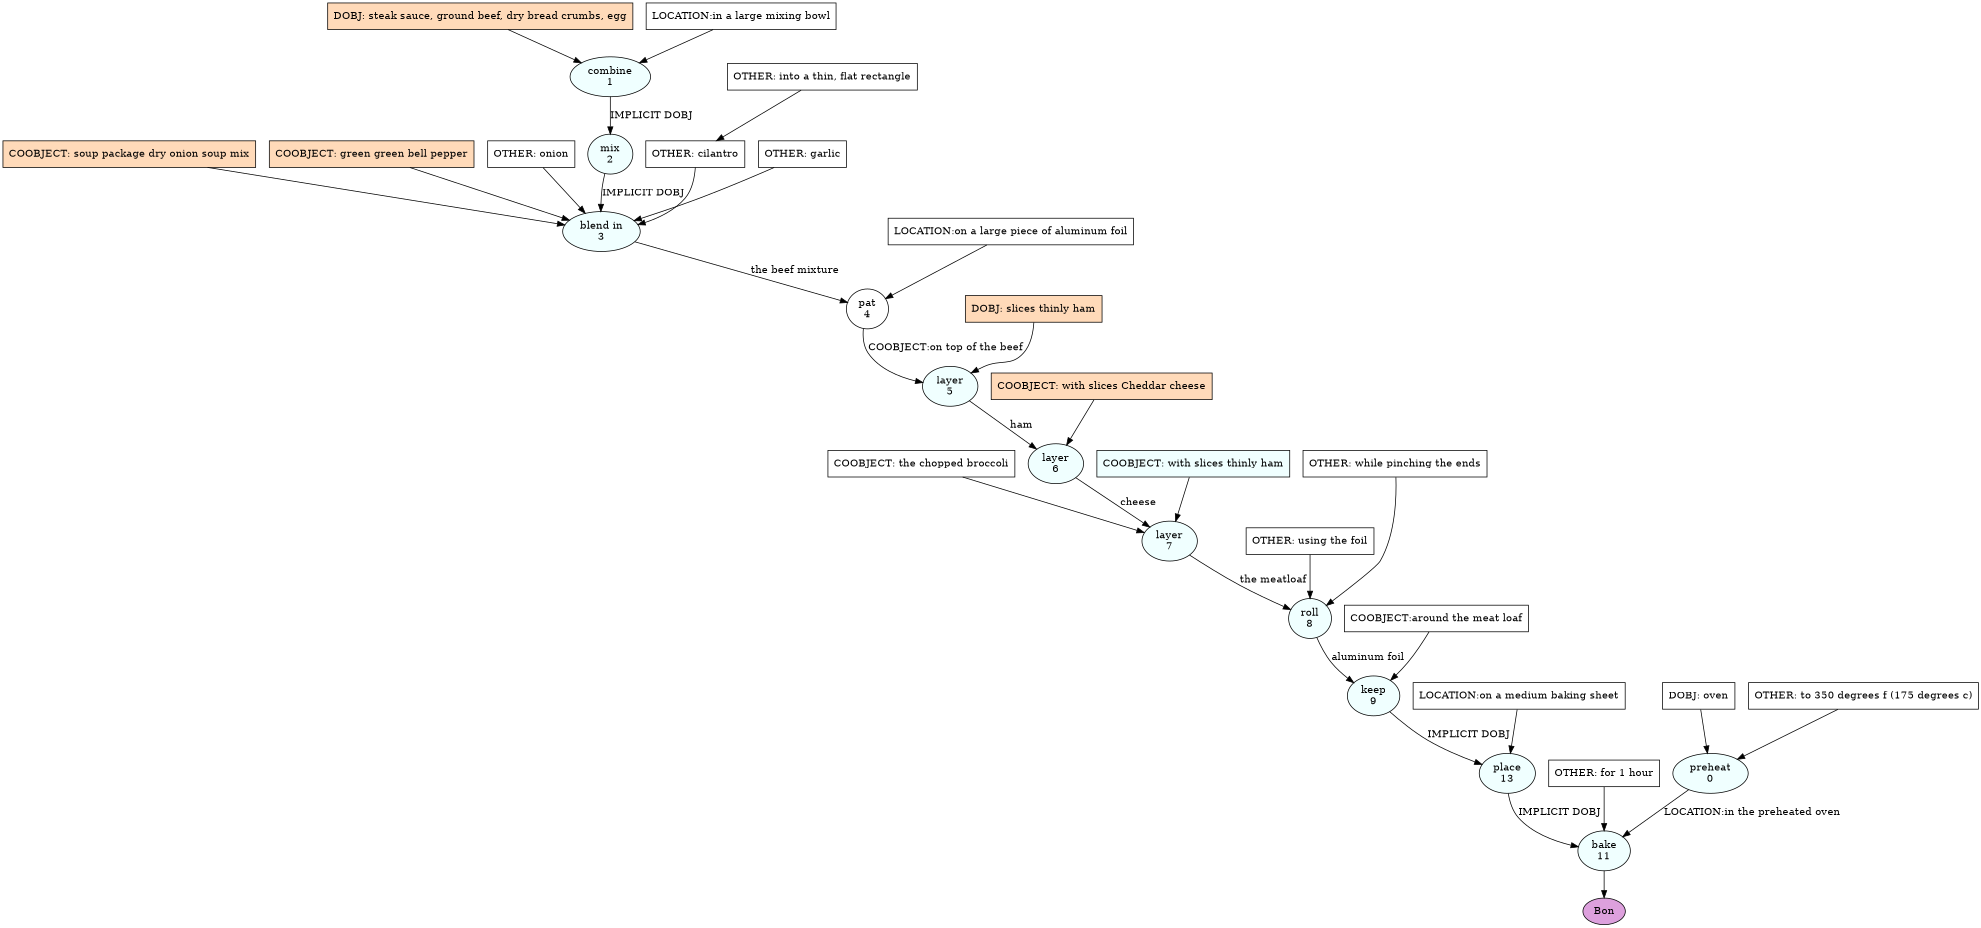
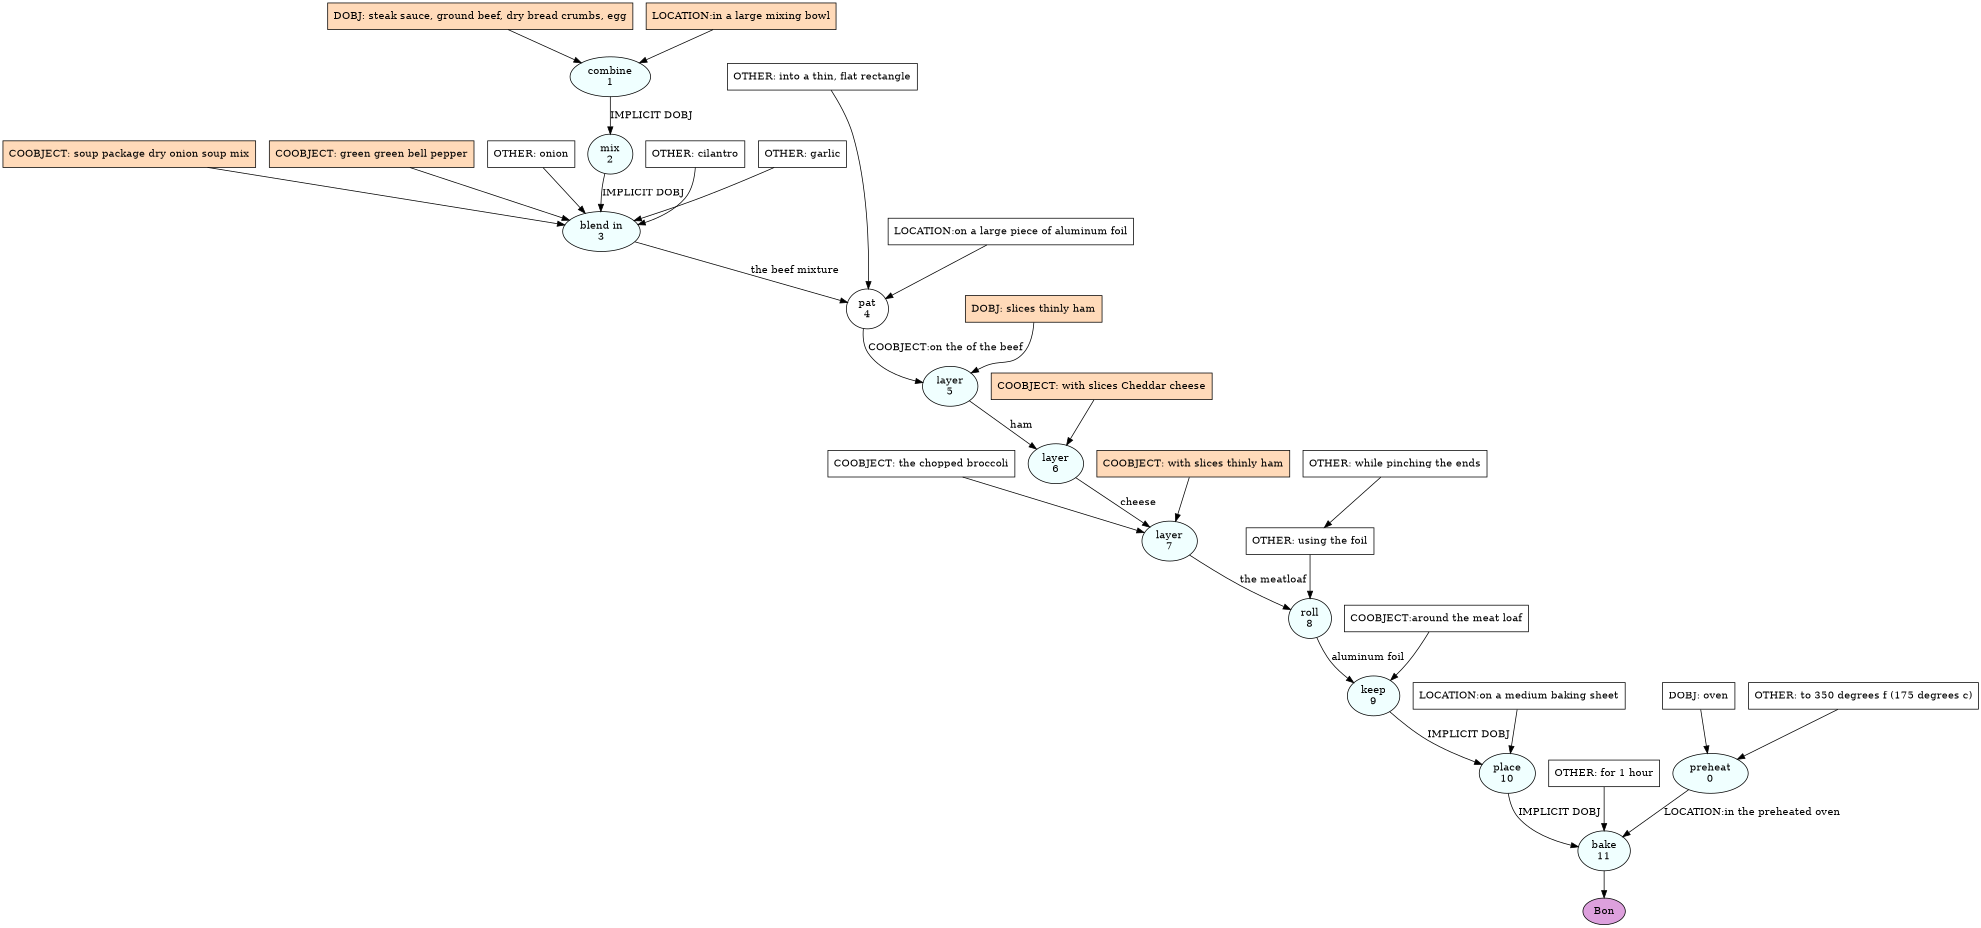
(741, 16) -> (741, 16)
(762, 114) -> (863, 183)
(946, 348) -> (946, 348)
(1193, 464) -> (1193, 464)
(1385, 550) -> (1355, 500)
(1507, 773) -> (1507, 773)
